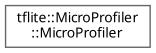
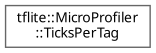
(78, 26) -> (78, 26)
